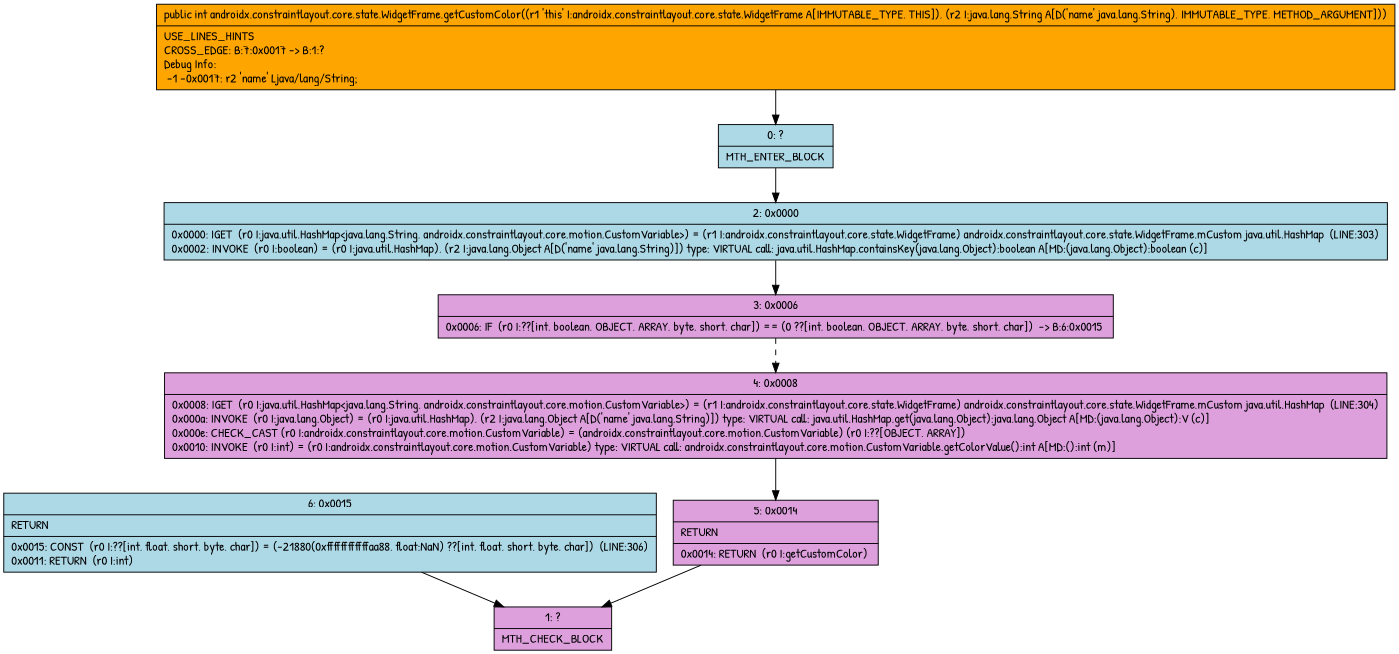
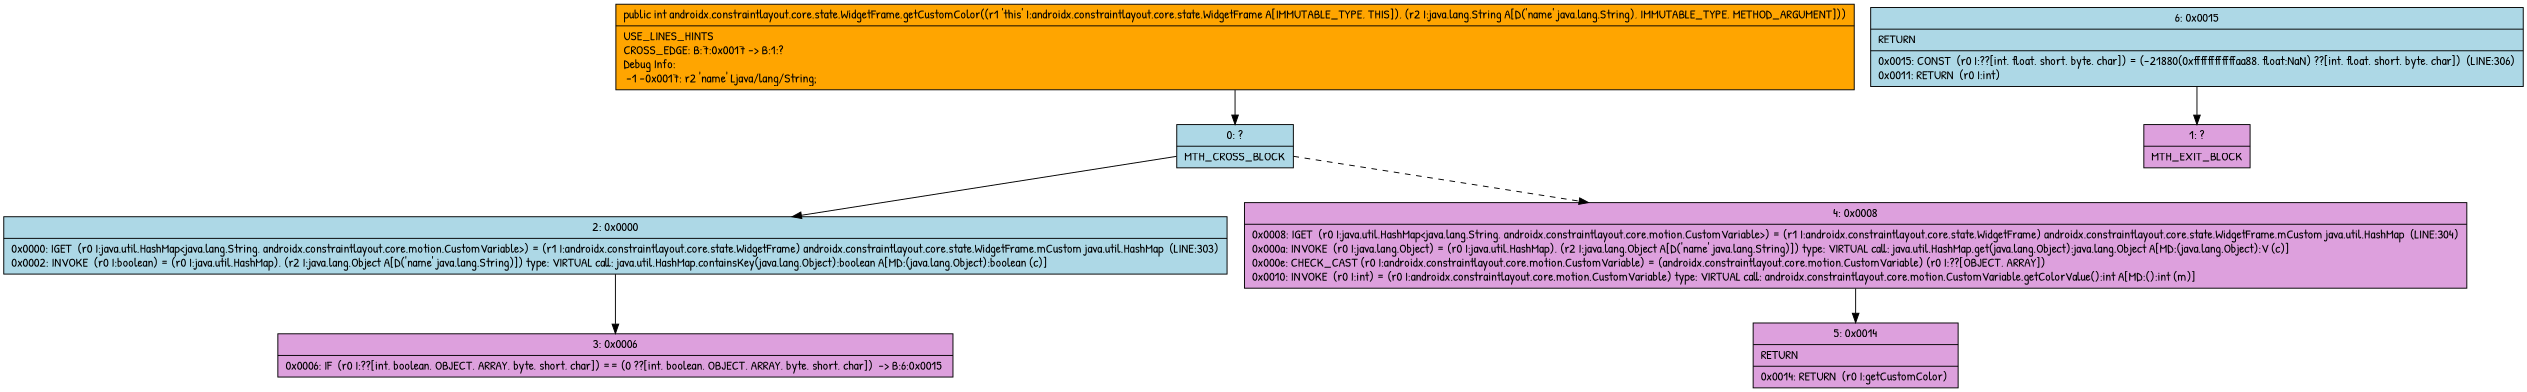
(776, 157) -> (1235, 157)
(776, 351) -> (1436, 179)
(656, 584) -> none
(553, 639) -> (2197, 157)
